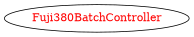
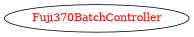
(97, 18) -> (97, 18)
